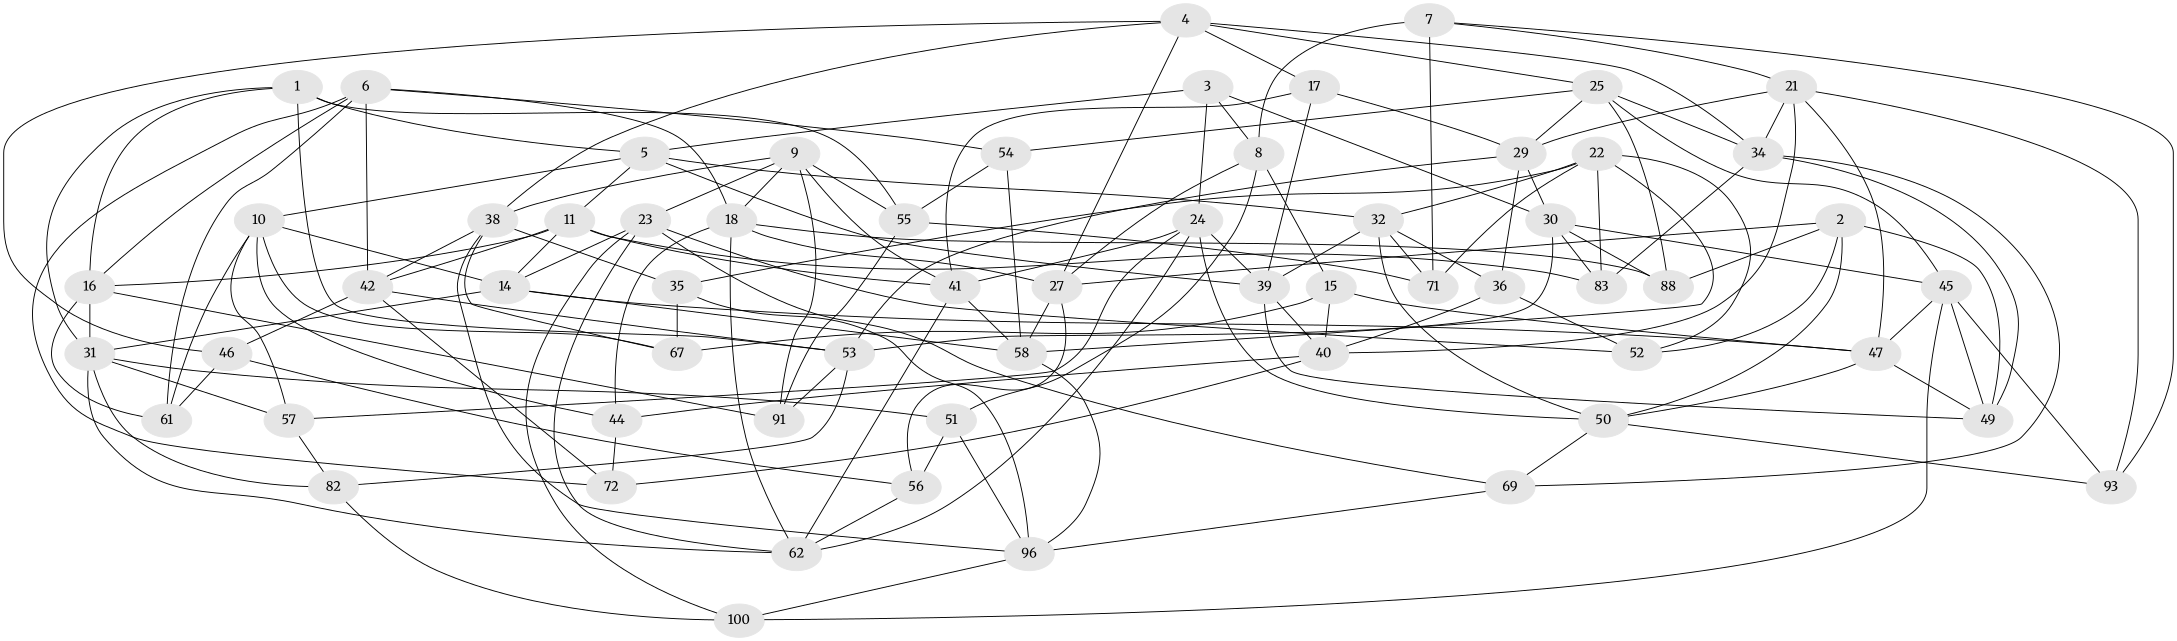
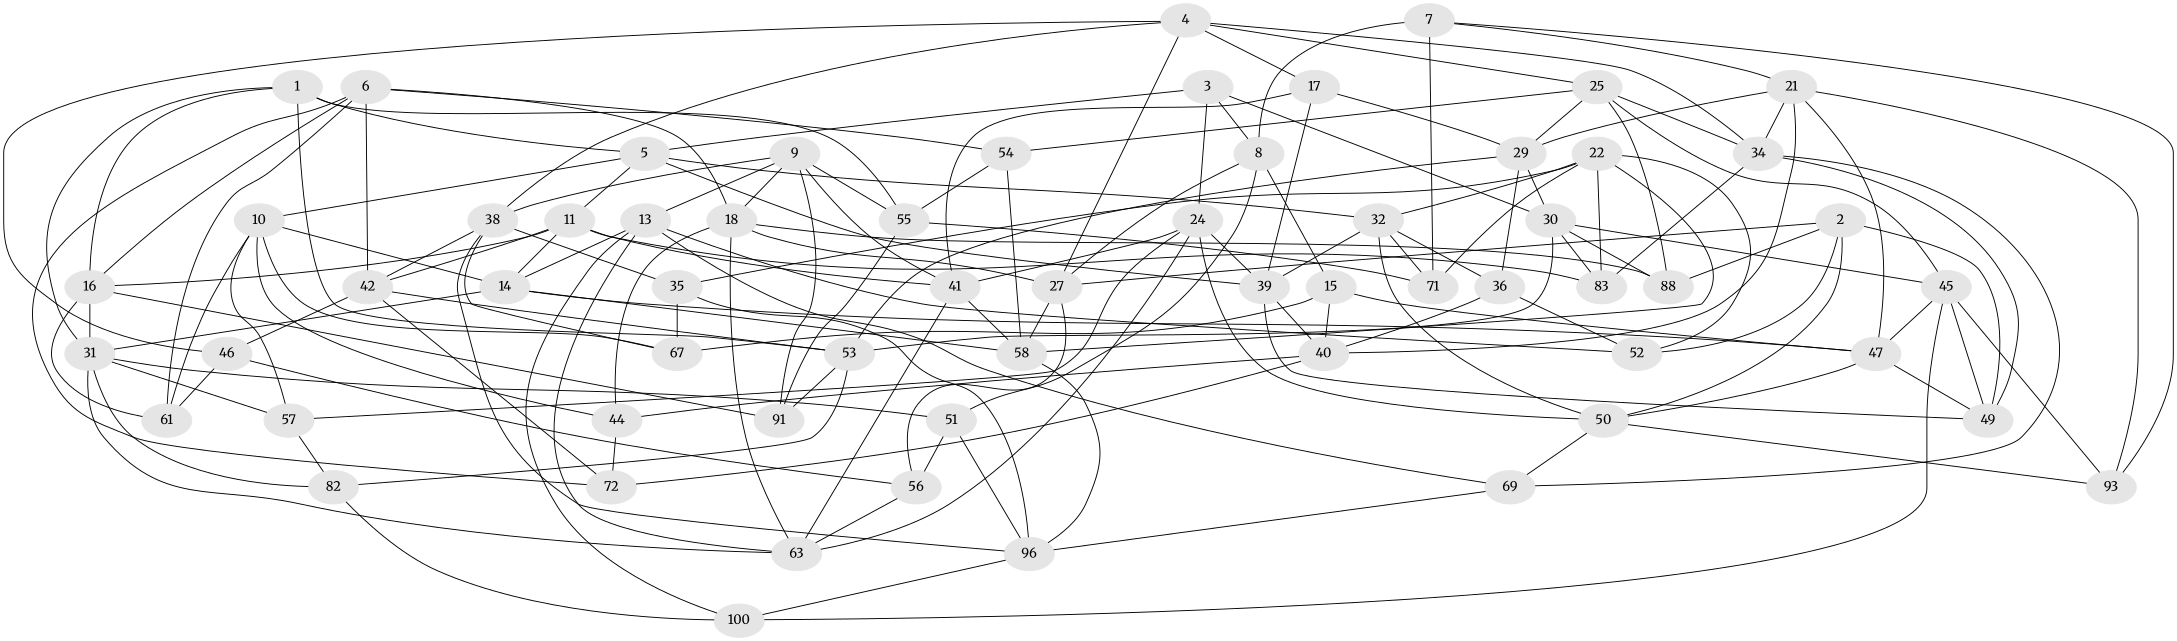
(646, 220) -> (646, 220)
(797, 554) -> (797, 554)
